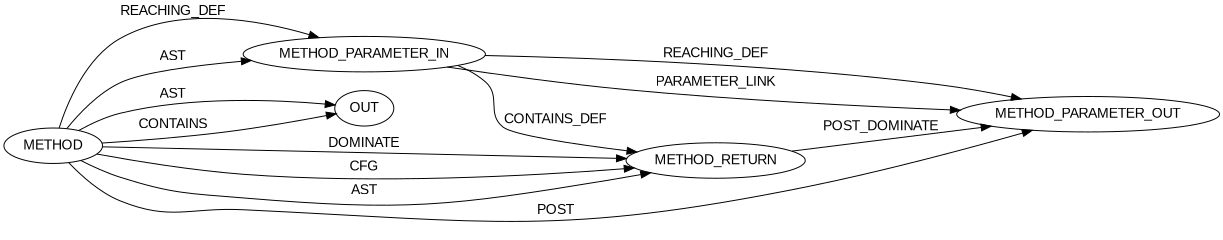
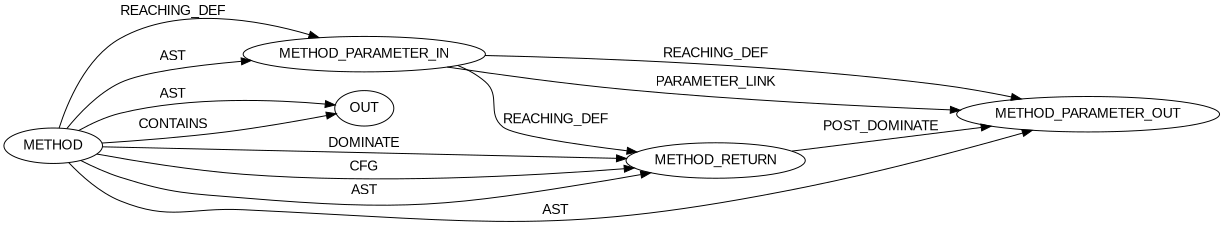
(556, 120) -> (556, 120)
(556, 210) -> (556, 210)
